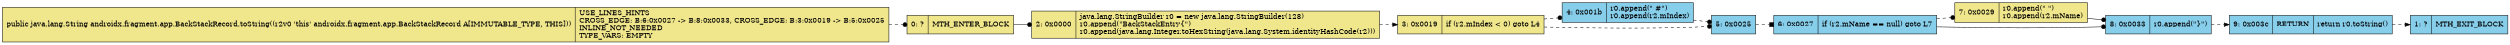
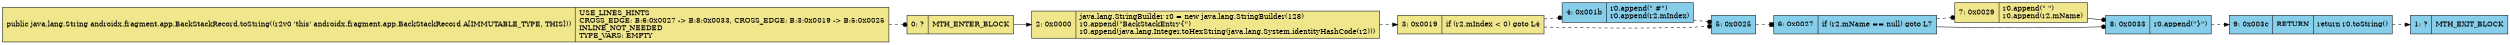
(1021, 25) -> (1021, 25)
